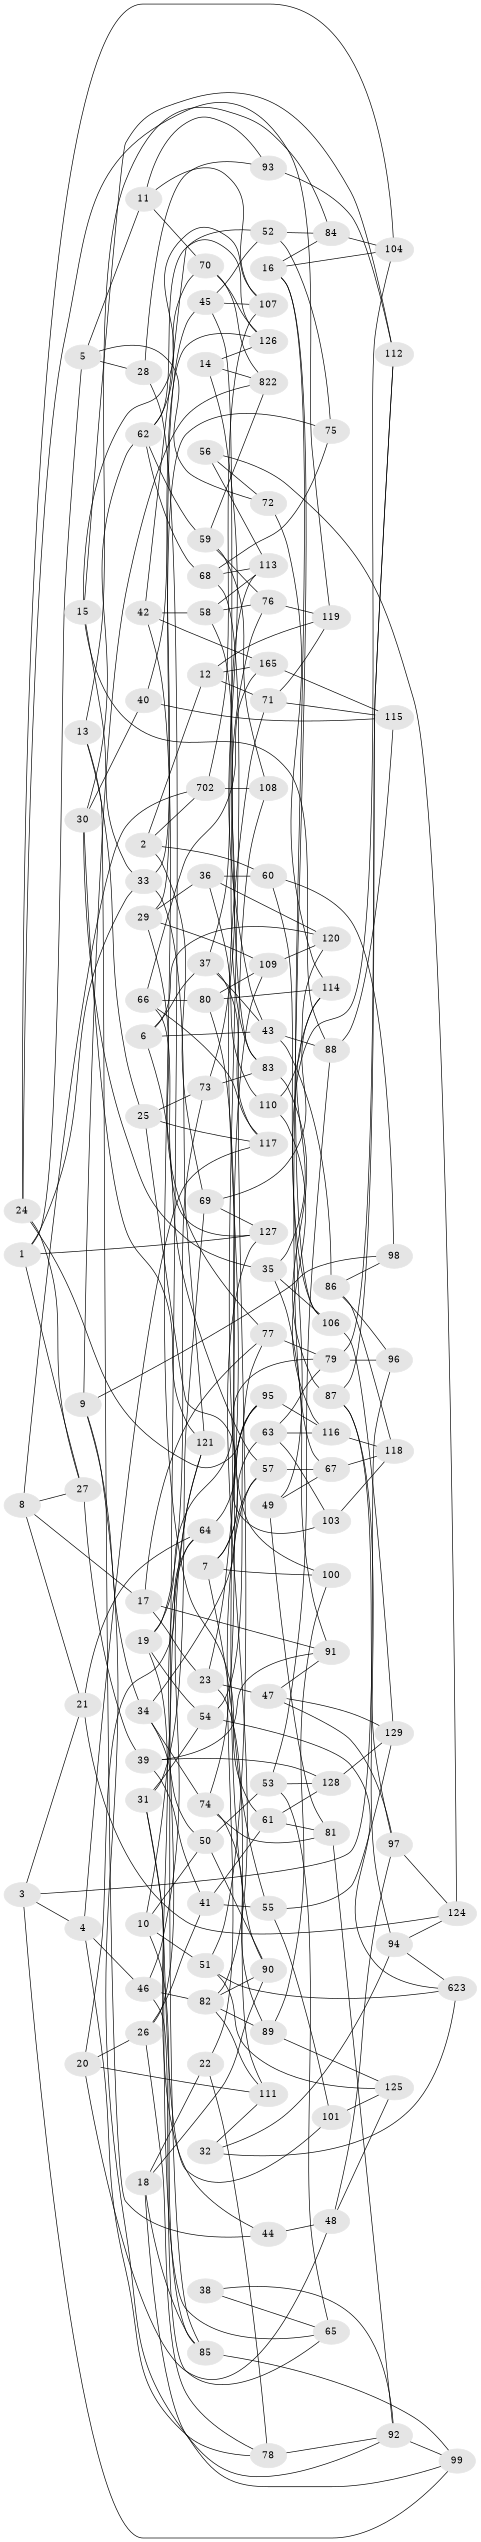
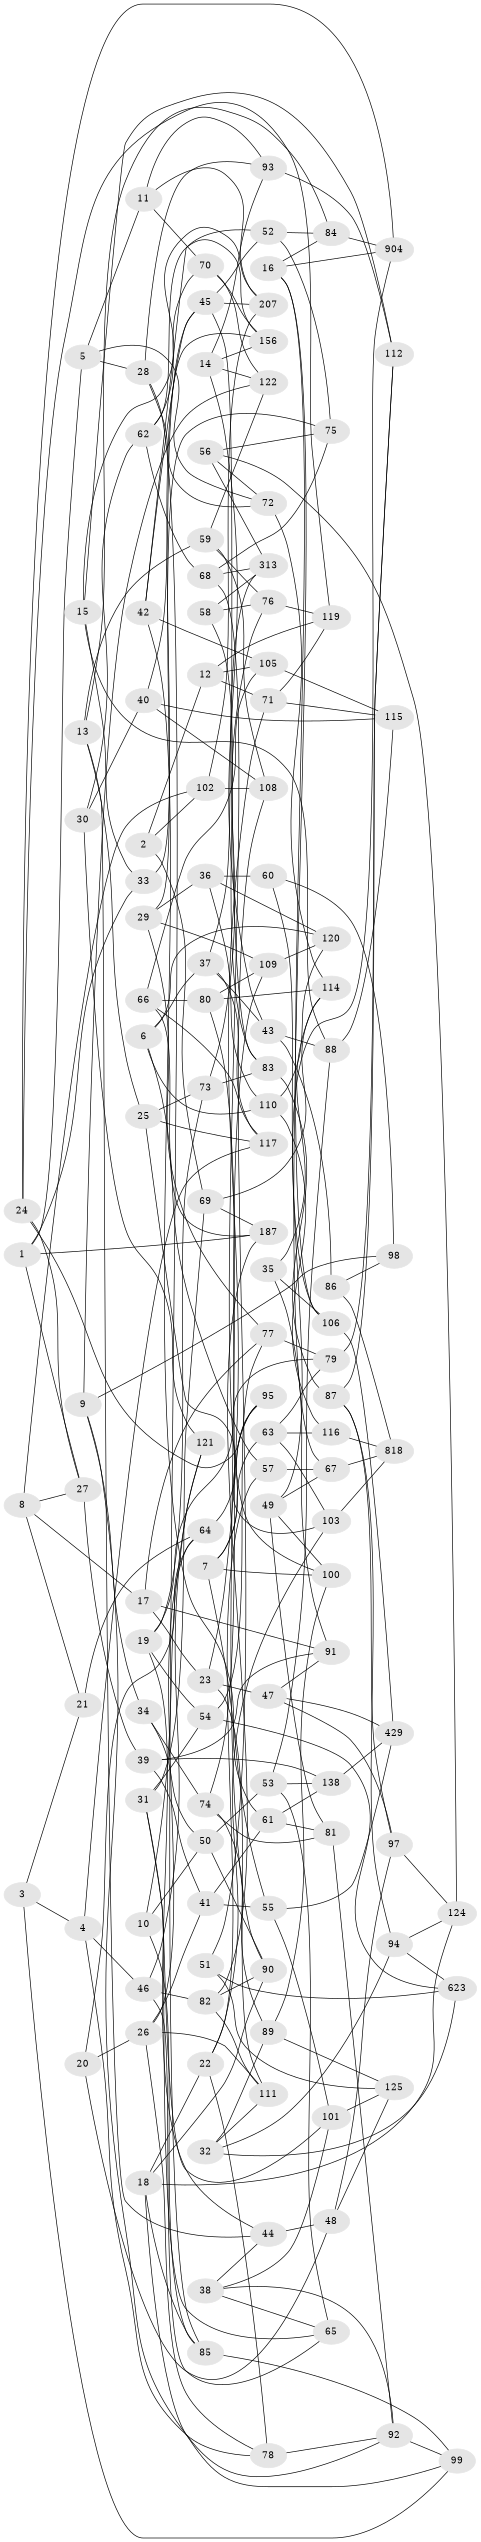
(394, 250) -> (394, 250)
none -> (235, 280)
(269, 305) -> (269, 305)
(269, 342) -> (269, 342)
(269, 383) -> (269, 383)
none -> (269, 442)
none -> (178, 485)
(176, 502) -> (112, 617)
(269, 566) -> (269, 566)
(178, 613) -> (164, 455)
(269, 664) -> (269, 664)
none -> (208, 746)
(206, 788) -> (206, 788)
(209, 854) -> none
(206, 1034) -> (193, 1110)
(110, 1081) -> none
(184, 1159) -> none
(269, 1233) -> (269, 1233)
(394, 1360) -> none
(296, 1413) -> none
(394, 1451) -> (394, 1451)
none -> (300, 1541)
(202, 1629) -> none
(394, 1733) -> (394, 1733)
(331, 1783) -> (331, 1783)
none -> (237, 1880)
(185, 1920) -> (383, 2135)
(176, 1946) -> none
(239, 2018) -> (241, 2094)
(179, 2081) -> (221, 2044)
none -> (299, 2233)
none -> (237, 2263)
